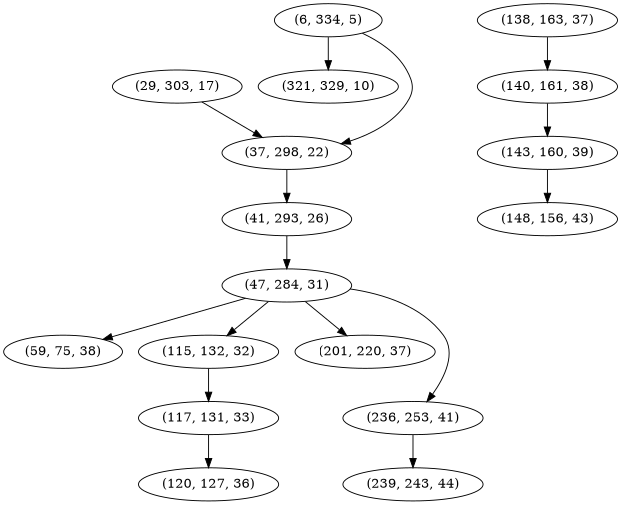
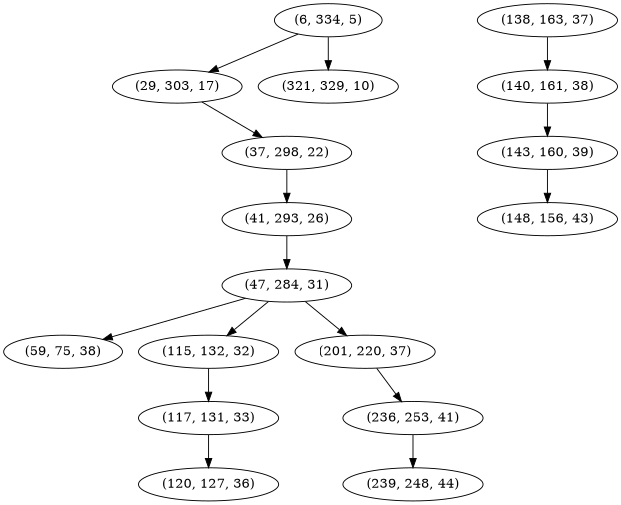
(412, 92) -> (258, 51)
(429, 320) -> (386, 381)
(413, 484) -> (413, 484)
